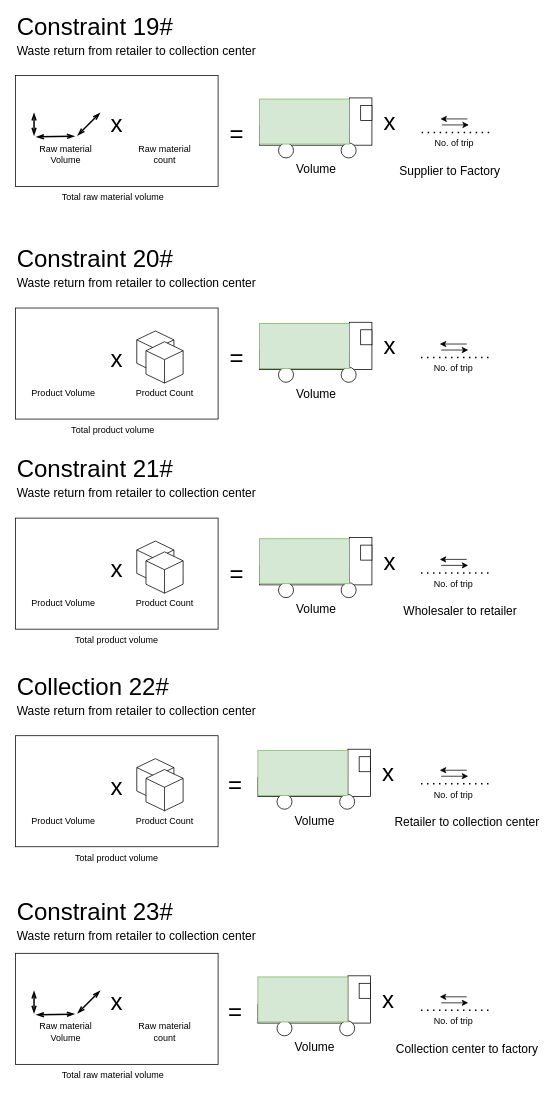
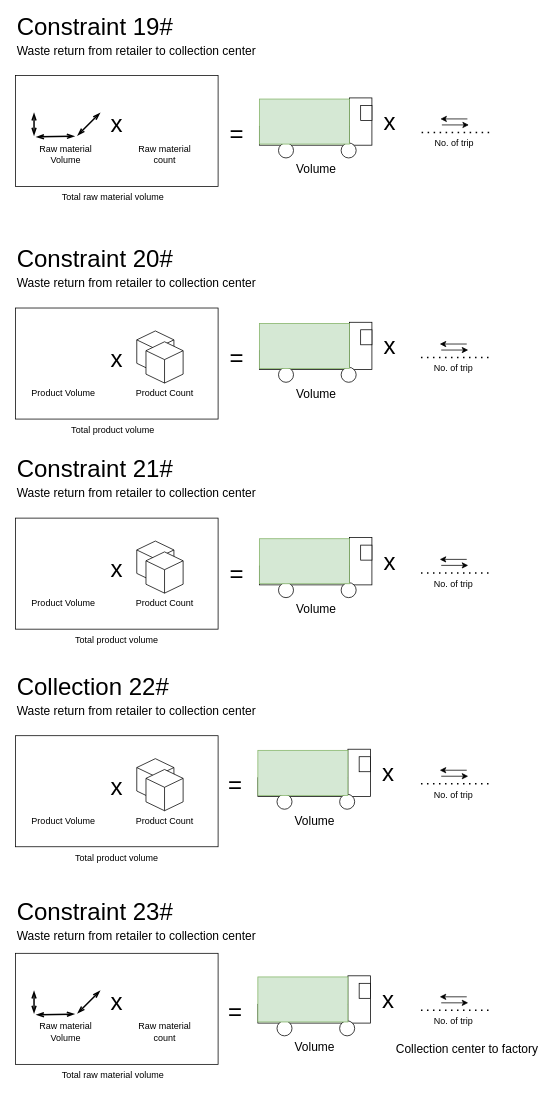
(450, 171) -> none
(460, 610) -> none
(467, 822) -> none
